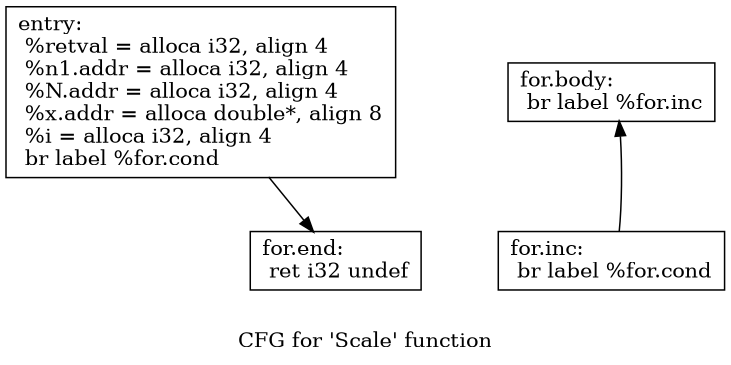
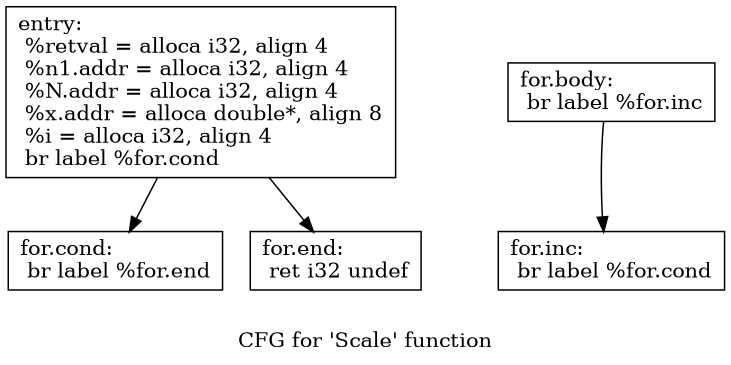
(622, 184) -> (601, 169)
none -> (115, 261)
